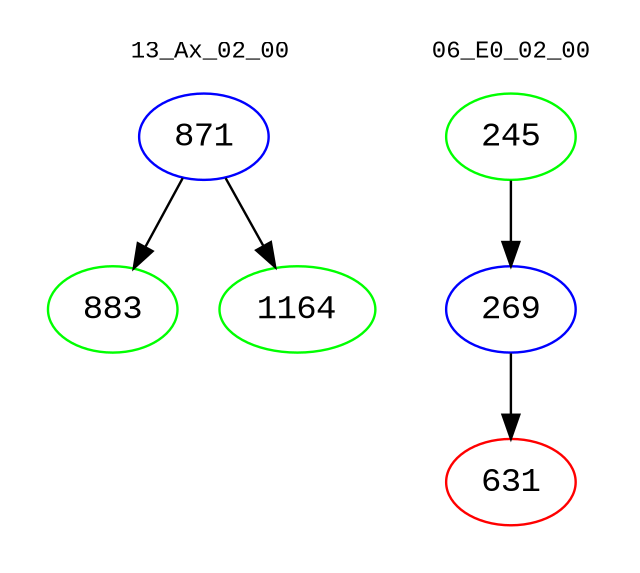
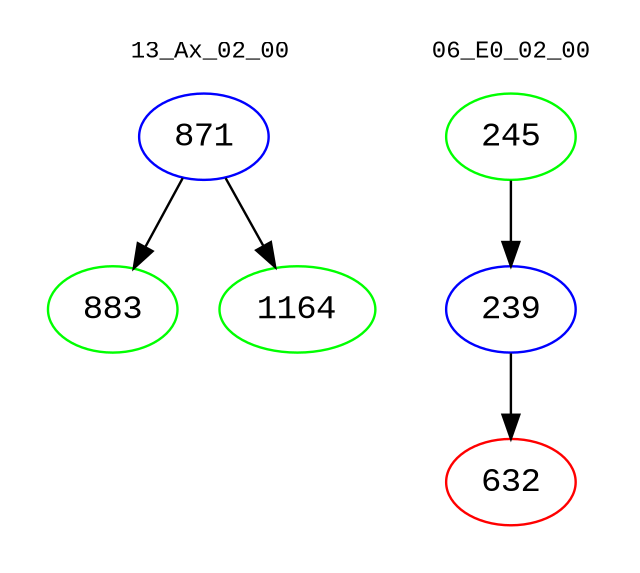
(511, 309) -> (511, 309)
(511, 482) -> (511, 482)
